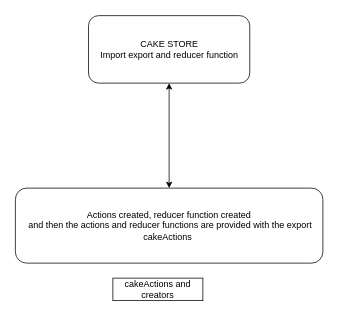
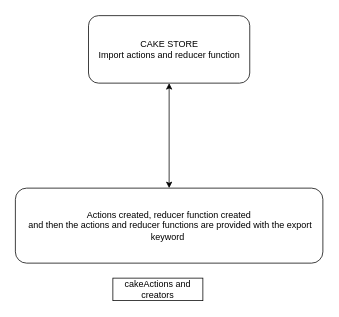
(170, 49) -> (170, 49)
(169, 225) -> (169, 225)
